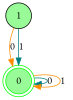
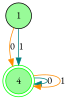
(19, 81) -> (19, 81)
